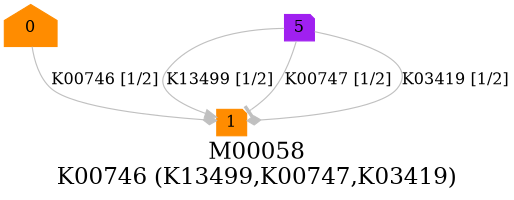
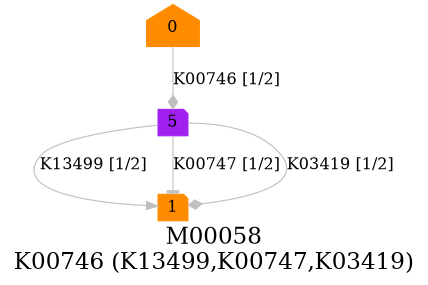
(102, 107) -> (173, 71)
